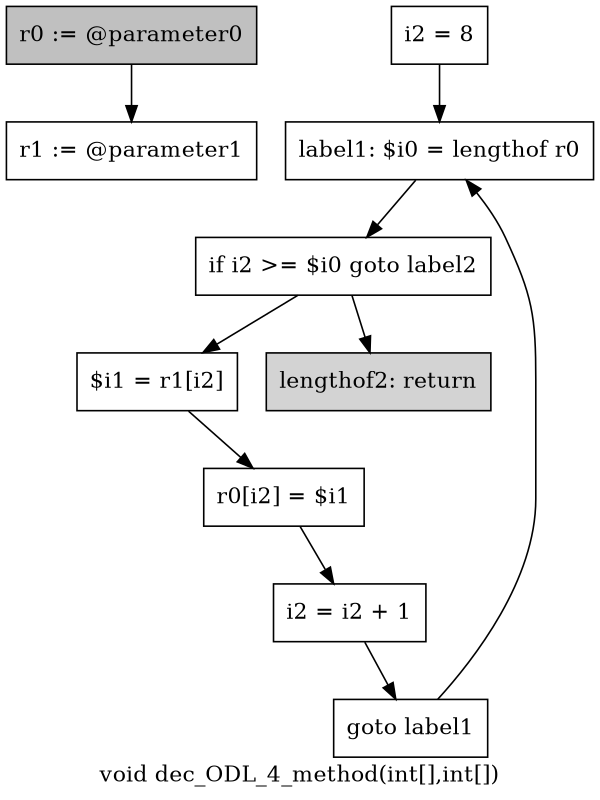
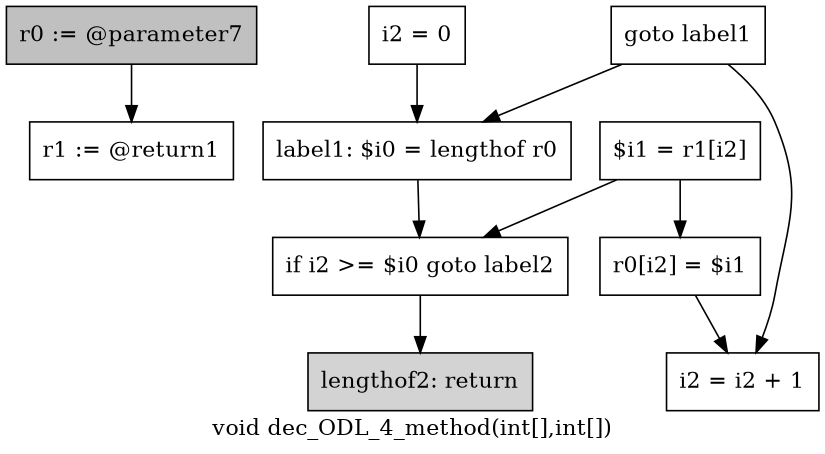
(132, 35) -> (132, 35)
(440, 35) -> (417, 35)
(132, 151) -> (132, 151)
(257, 320) -> (558, 205)
(376, 664) -> (791, 193)
